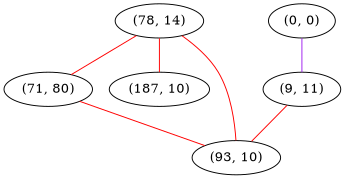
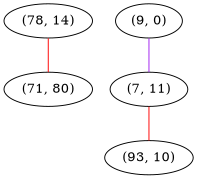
(302, 21) -> (149, 21)
(223, 81) -> none
(159, 89) -> none
(302, 89) -> (149, 89)
(142, 123) -> none
